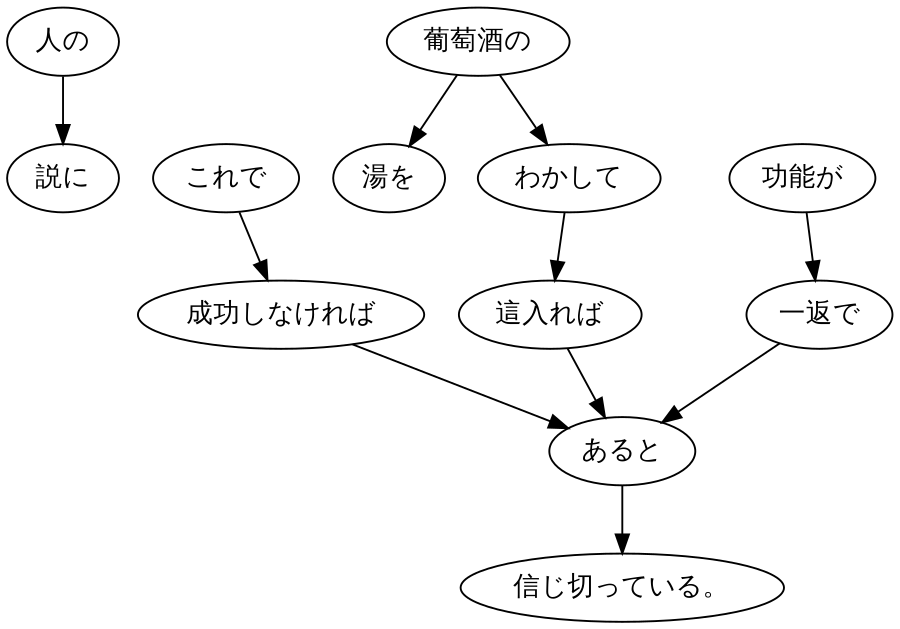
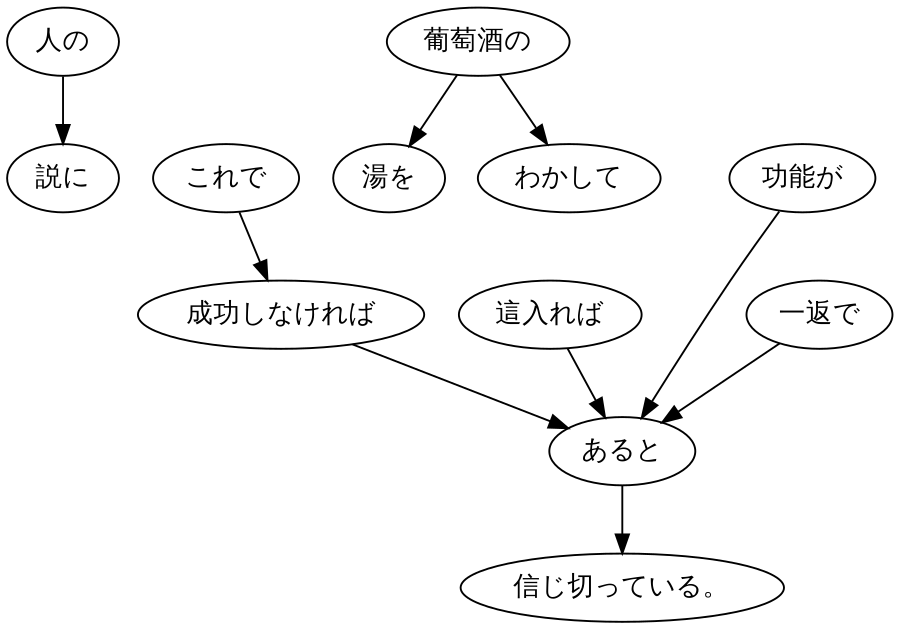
(561, 237) -> none
(810, 237) -> (714, 305)
